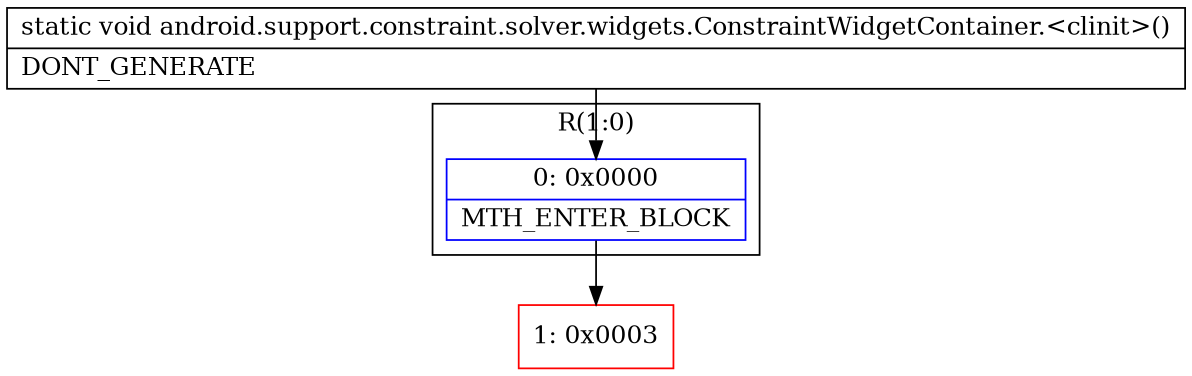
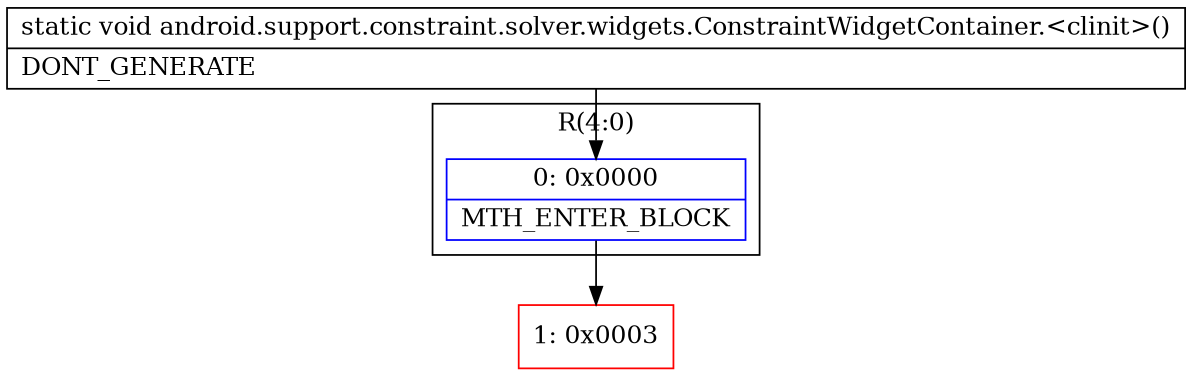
(596, 124) -> (596, 124)
